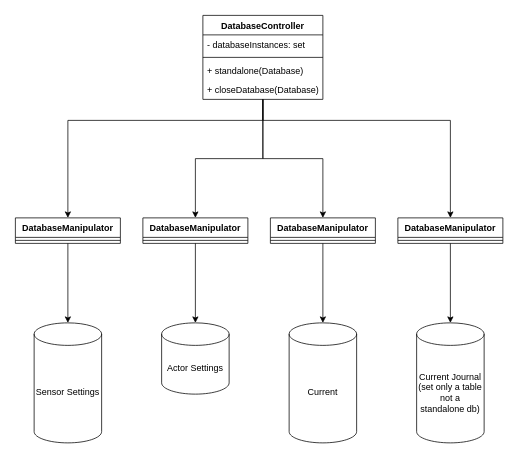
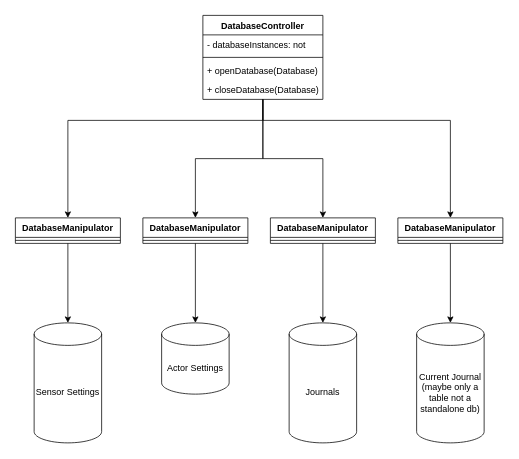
(264, 45) -> (264, 45)
(260, 71) -> (266, 71)
(323, 393) -> (323, 393)
(450, 393) -> (450, 393)
